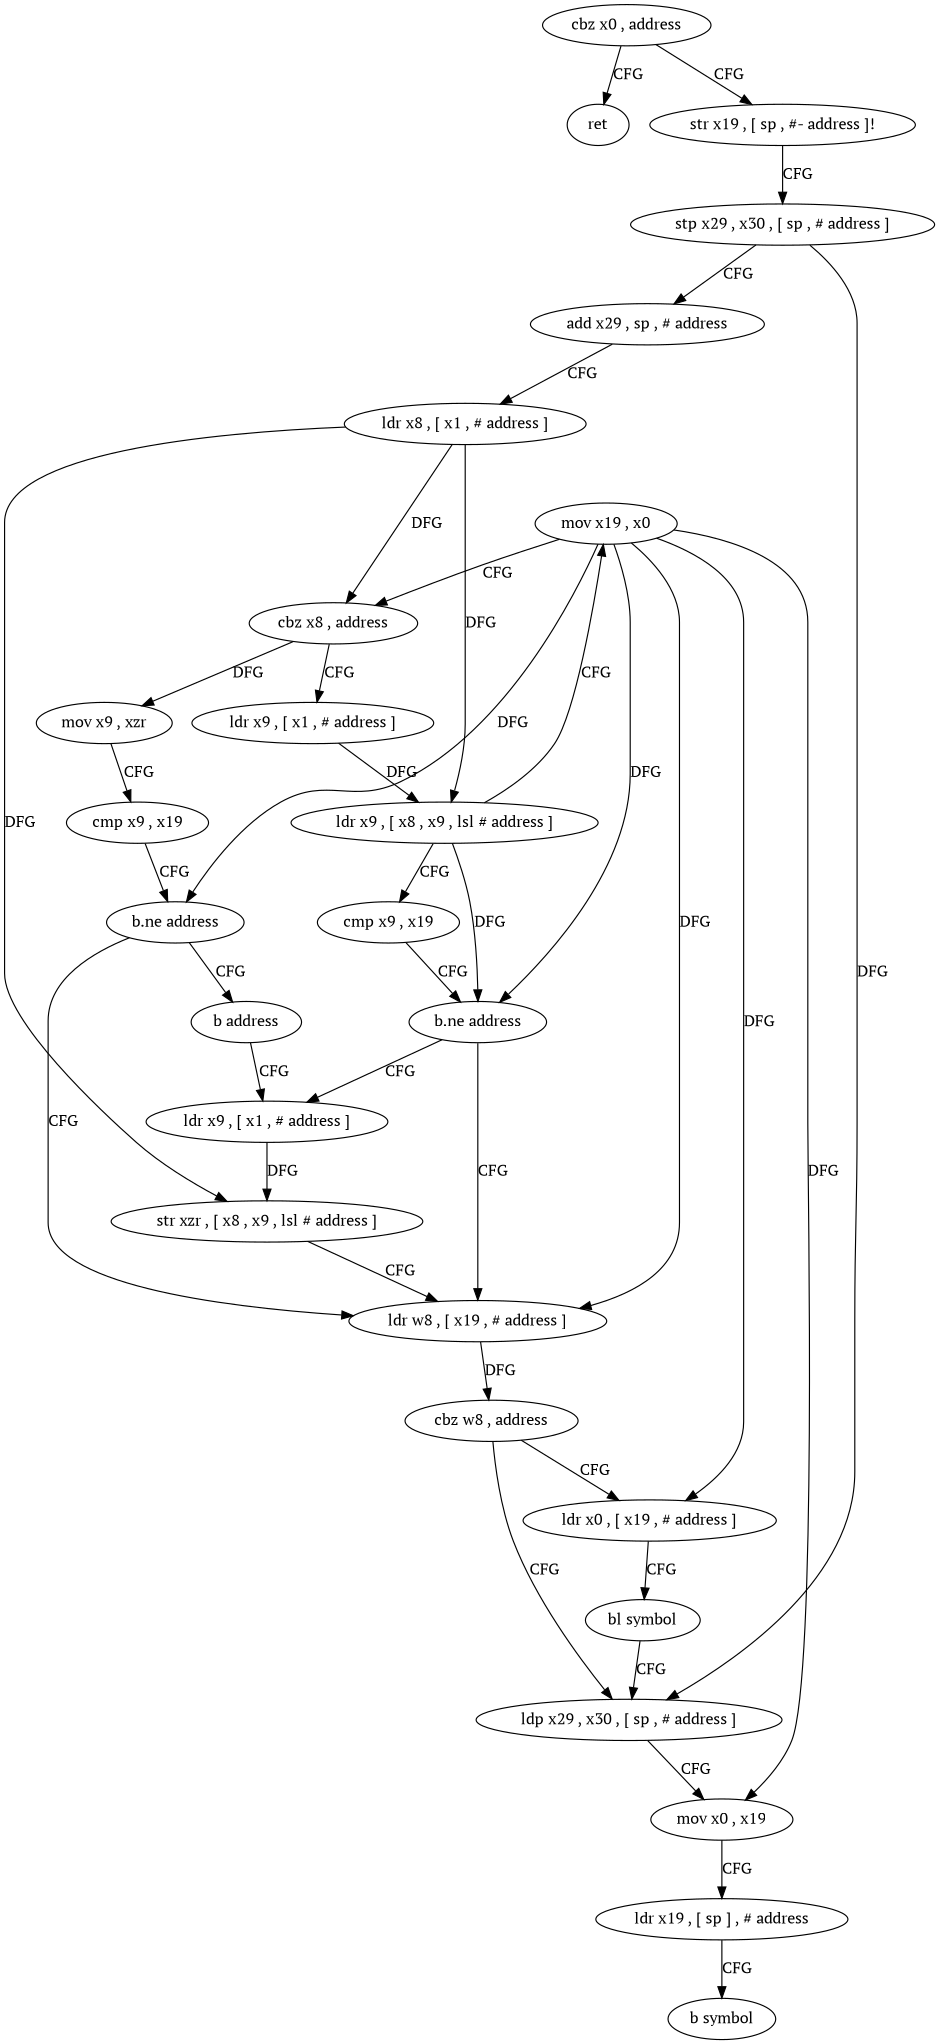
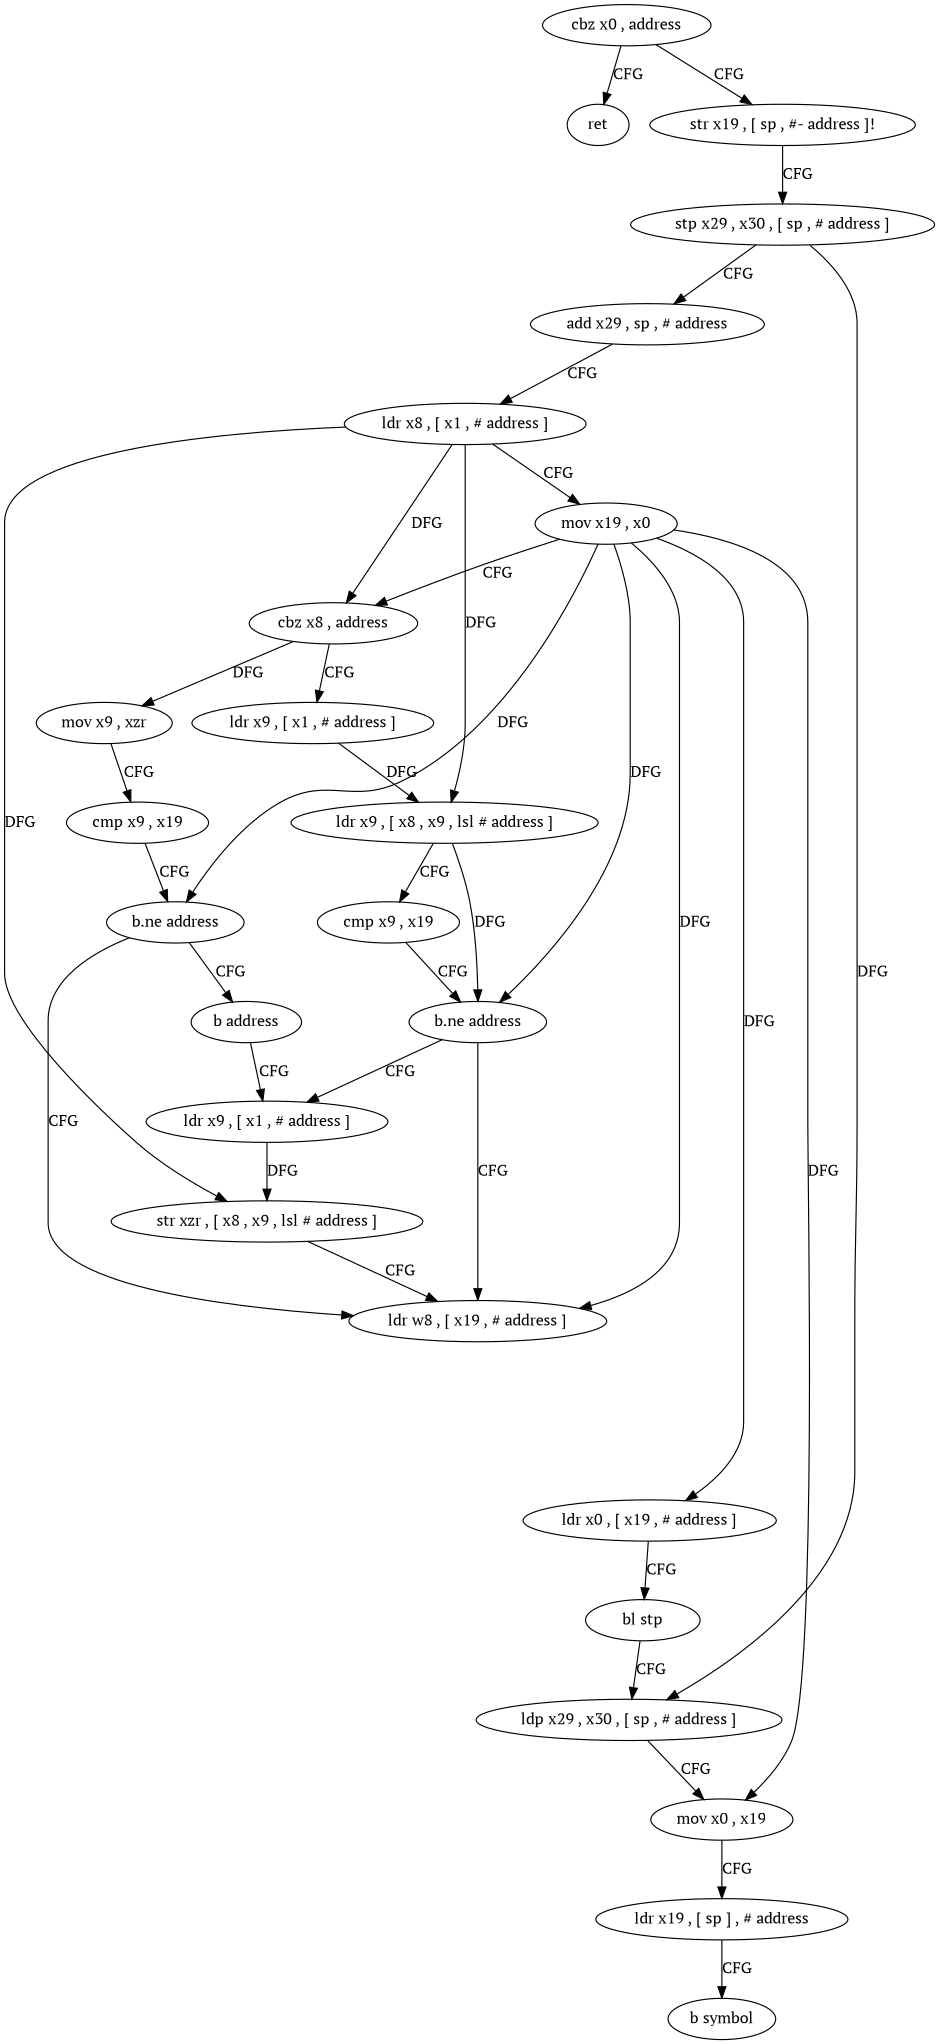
(573, 696) -> (531, 471)
(492, 1421) -> none
(643, 1620) -> (643, 1620)
